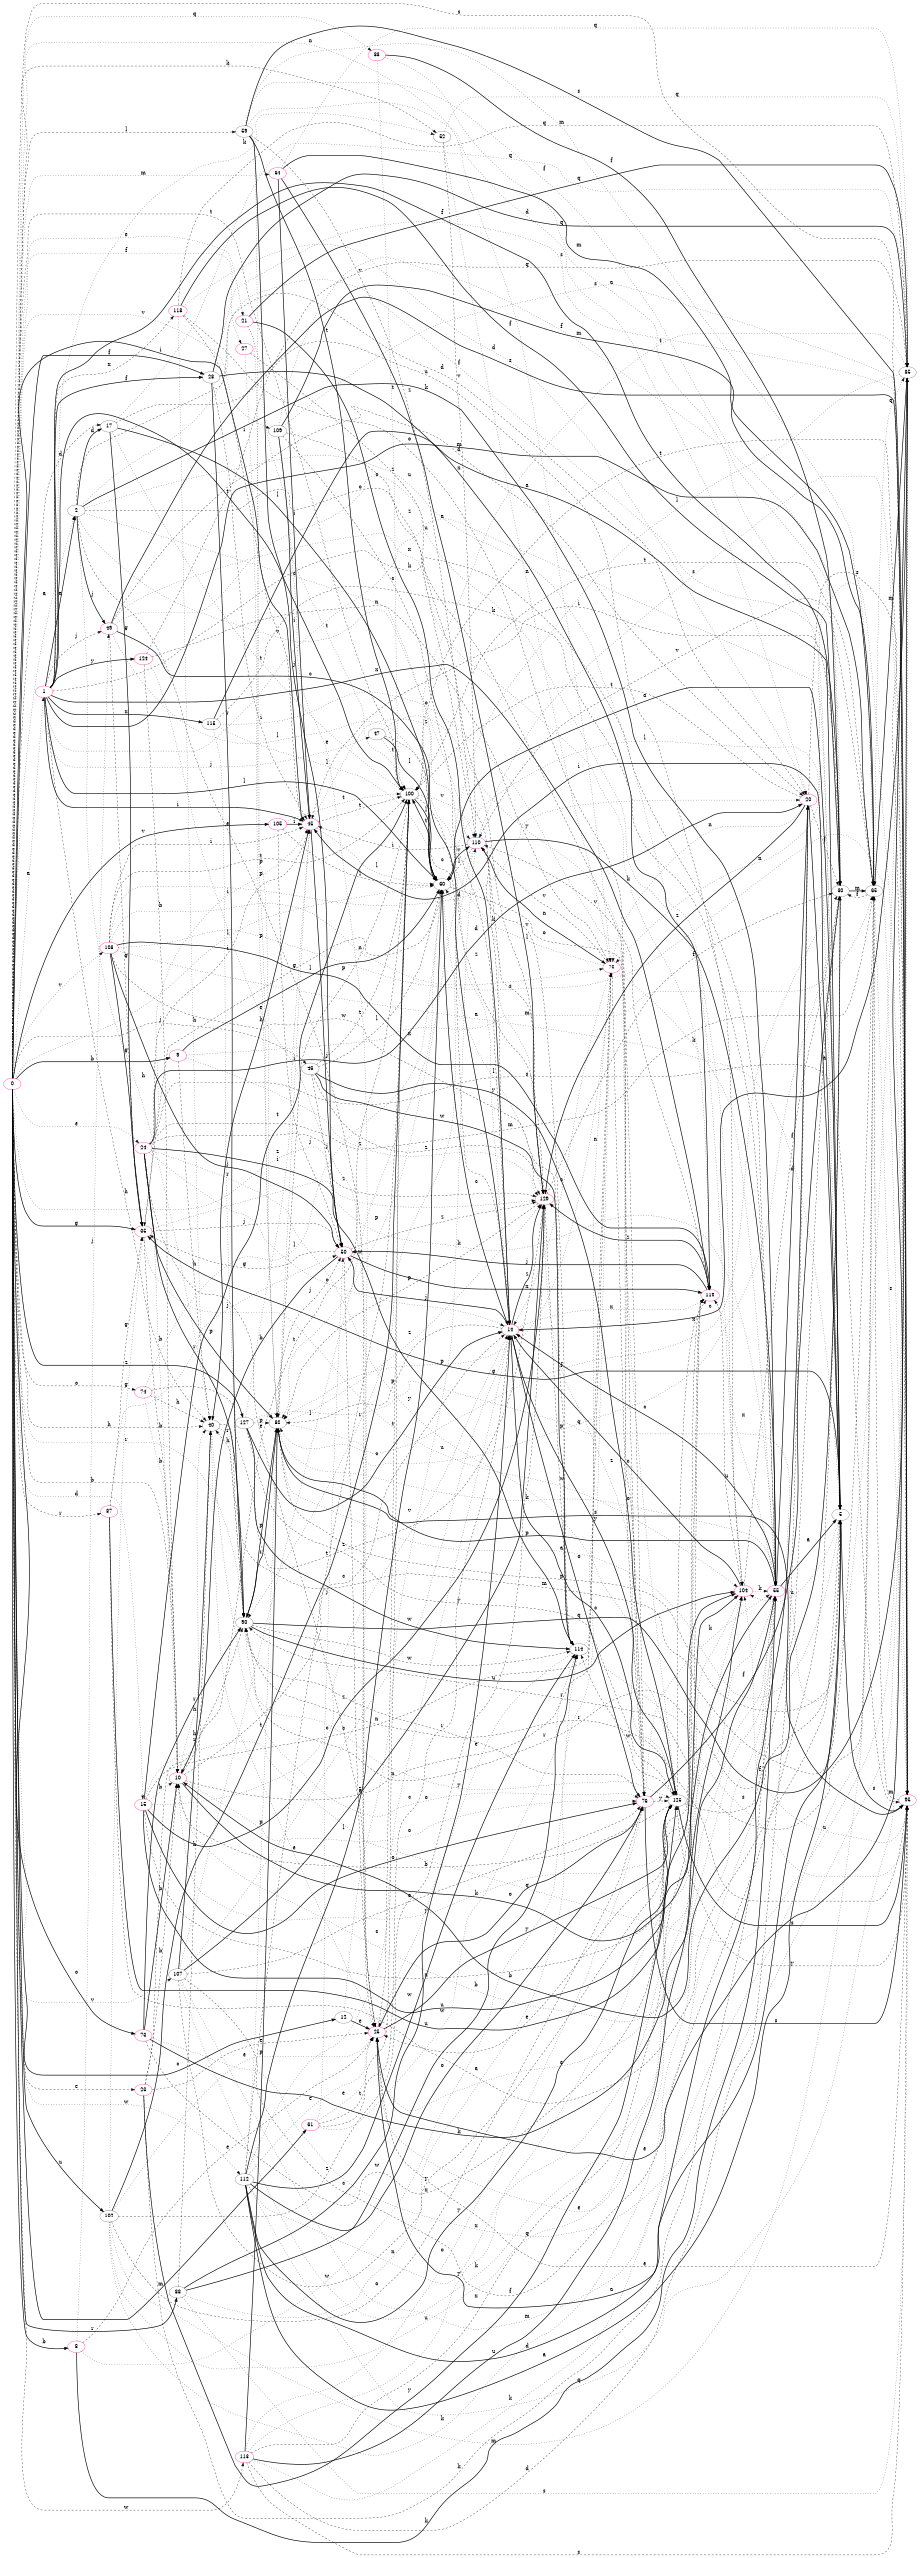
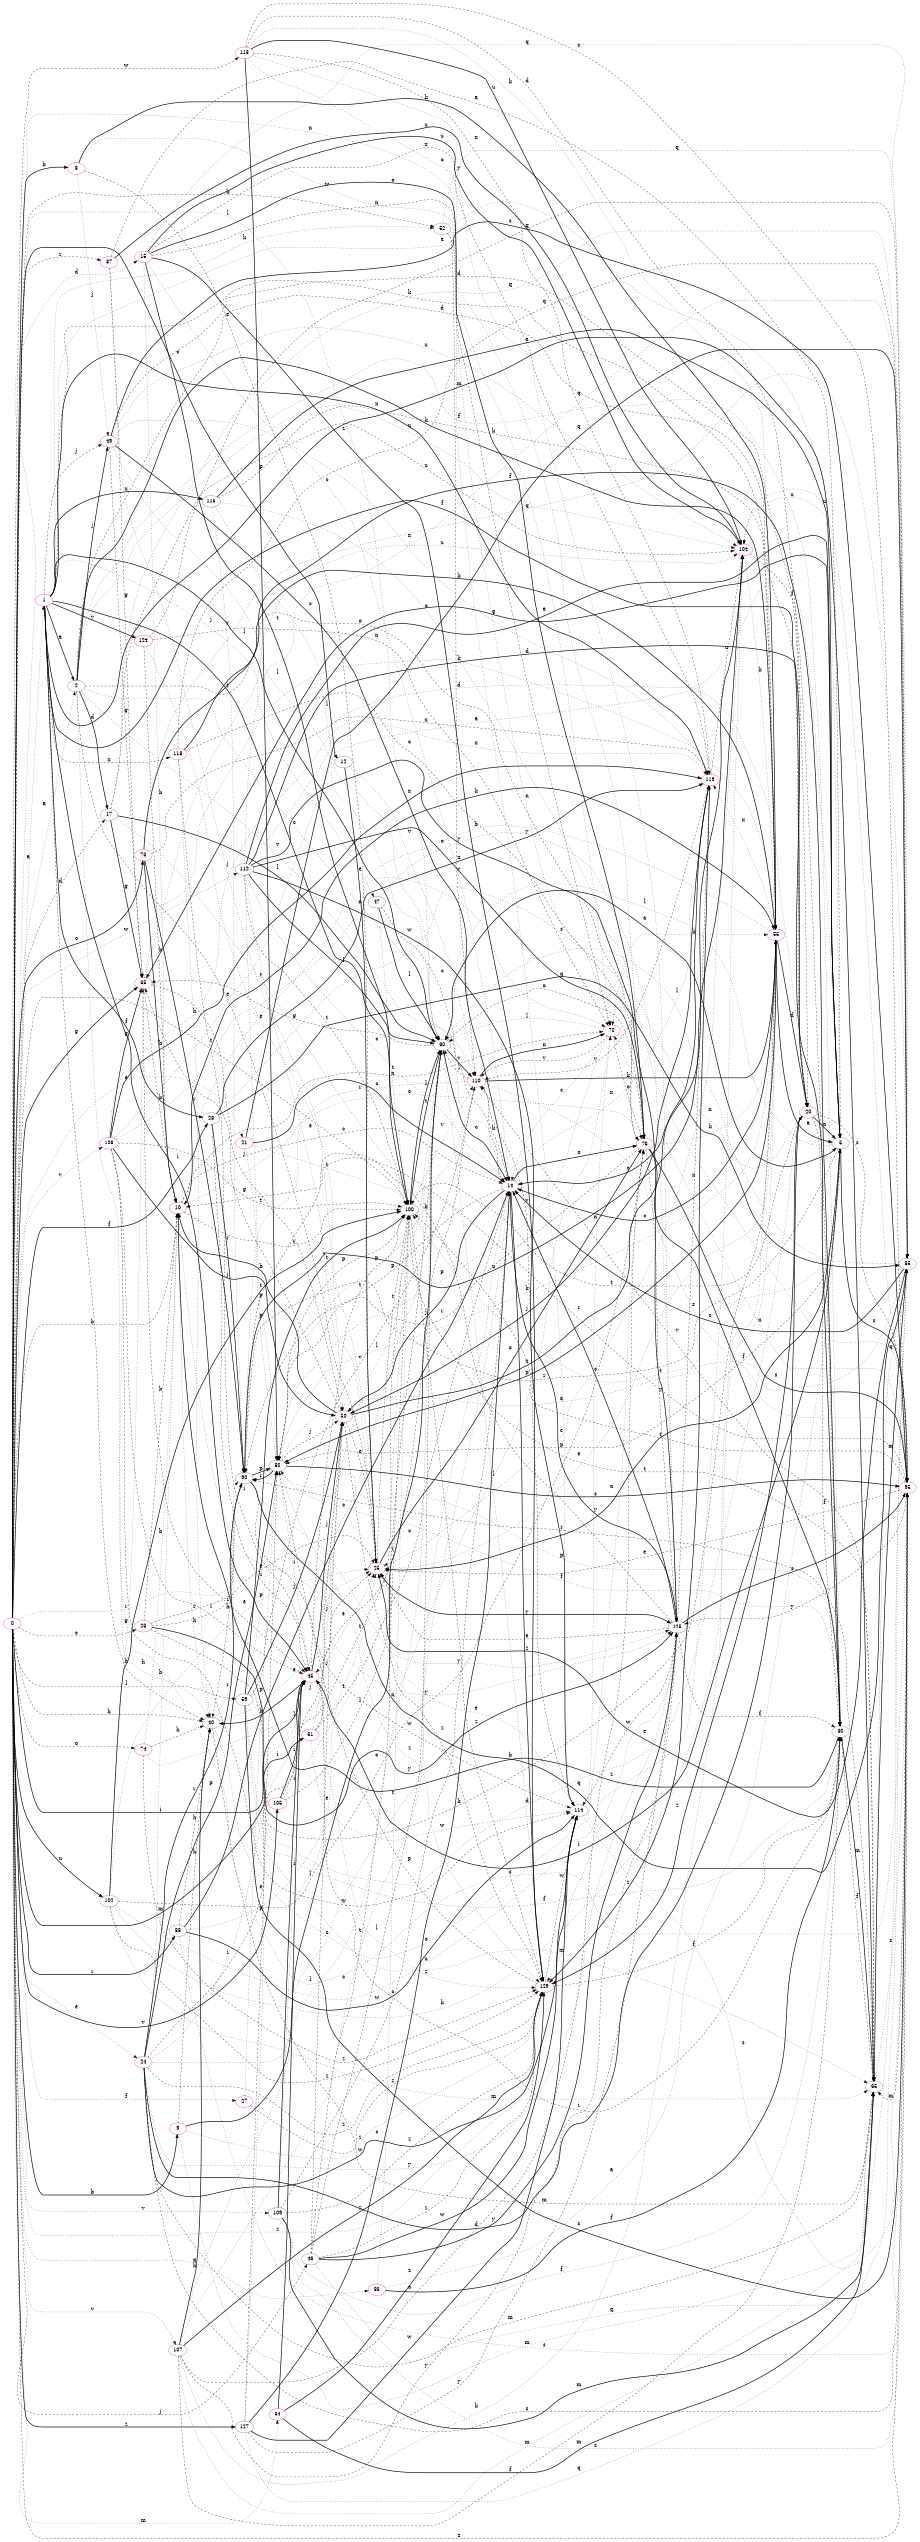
(715, 28) -> (884, 2077)
(563, 410) -> none
